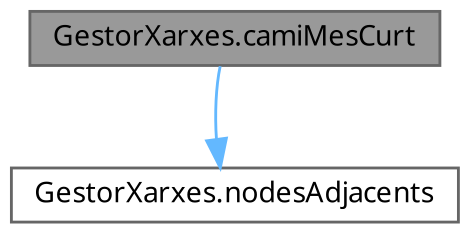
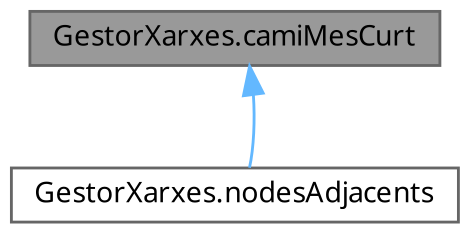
(216, 103) -> (254, 131)
